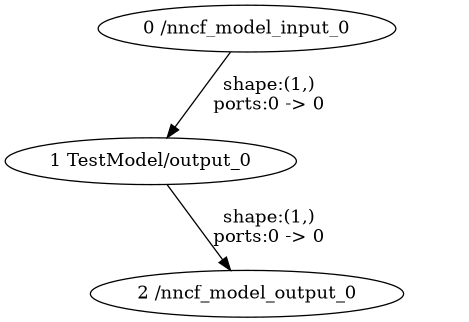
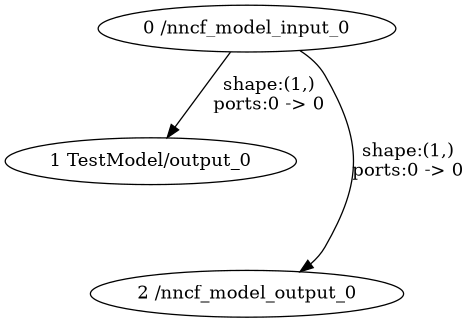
(195, 222) -> (353, 155)
